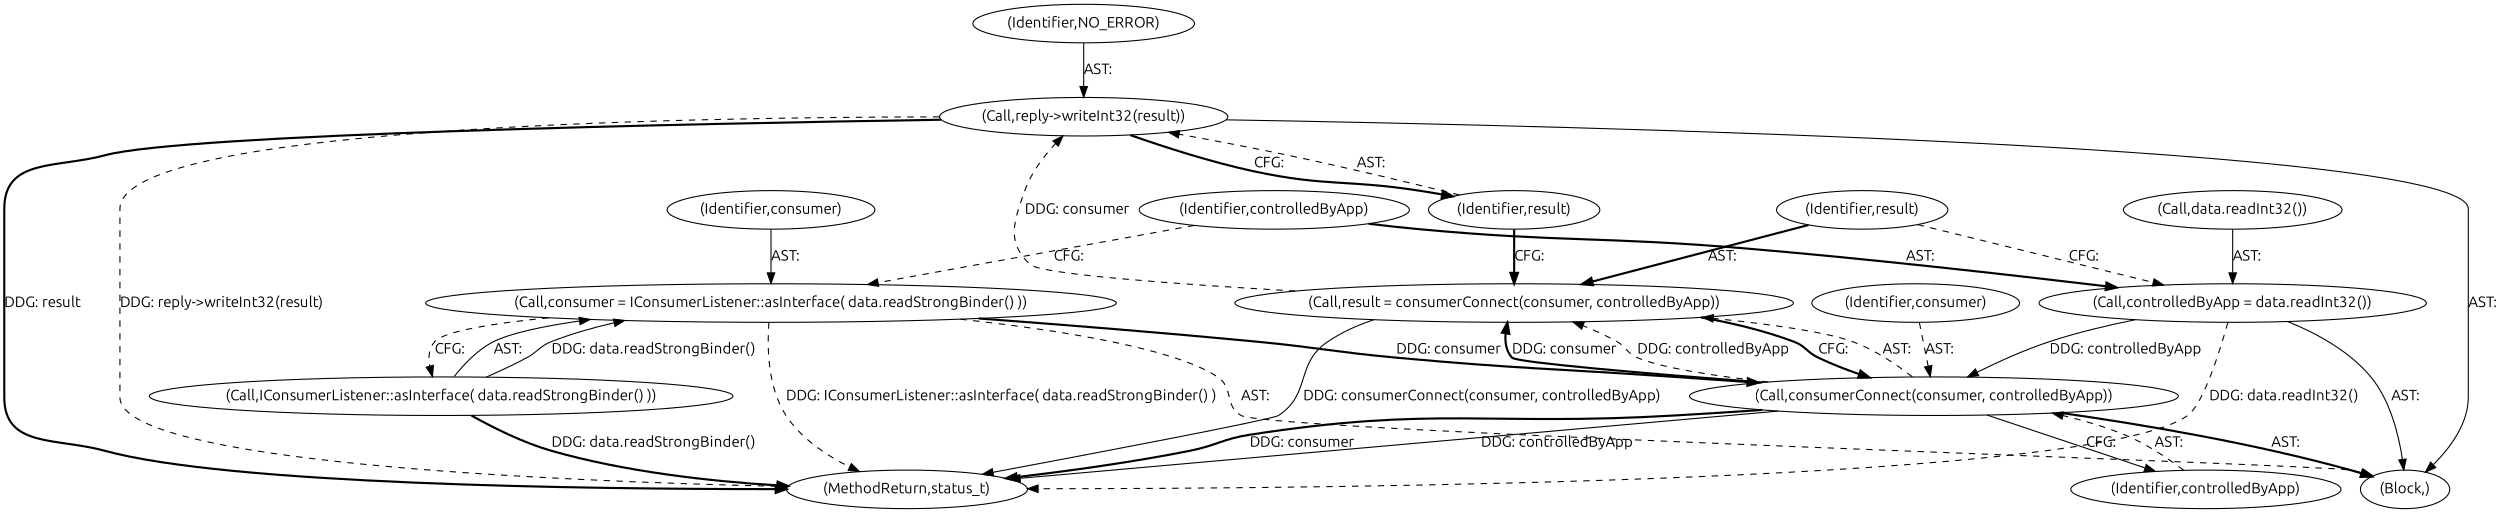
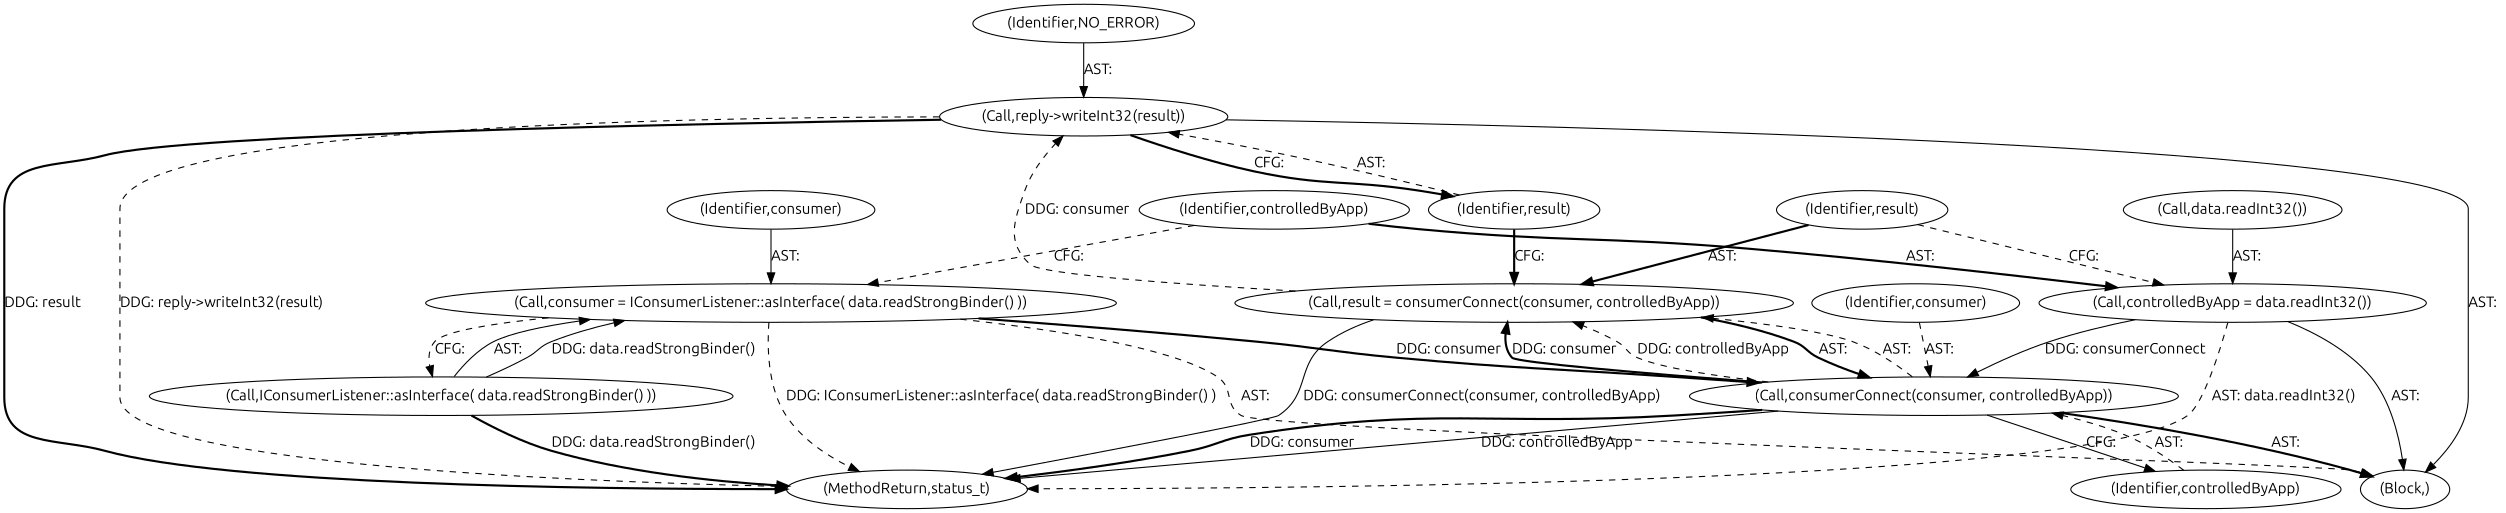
(1835, 350) -> (1835, 350)
(2126, 350) -> (2126, 350)
(2284, 396) -> (2284, 396)
